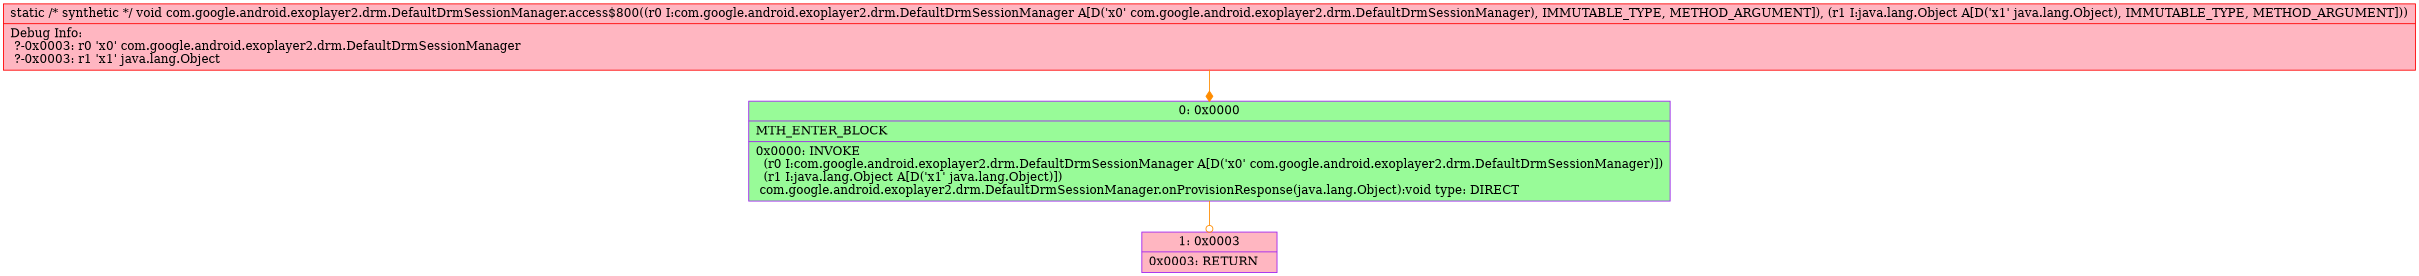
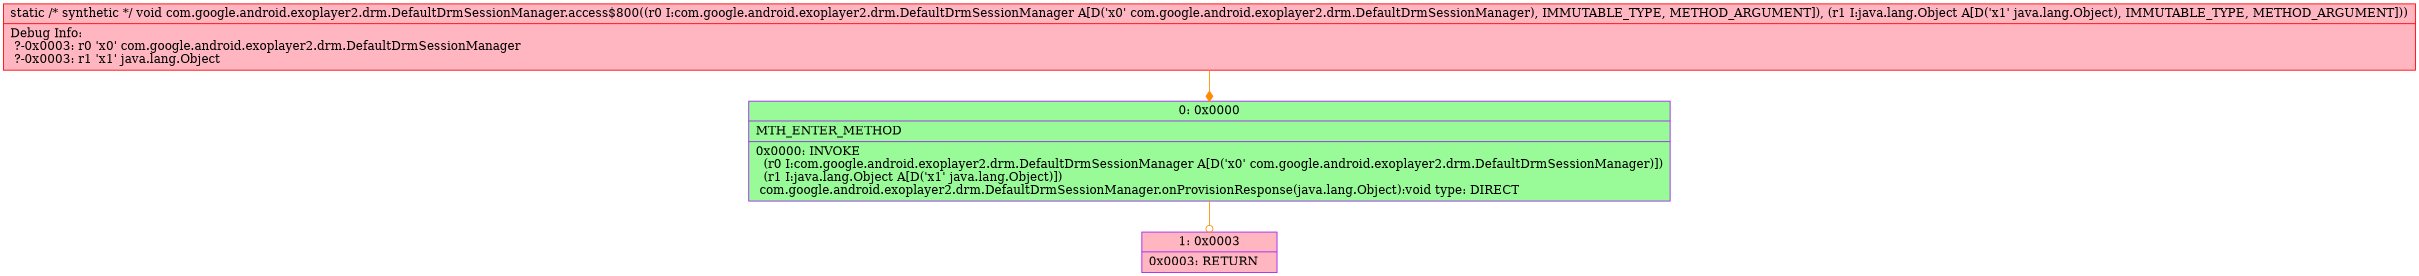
(822, 131) -> (829, 131)
